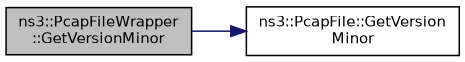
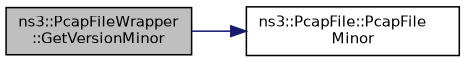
(353, 31) -> (353, 31)
